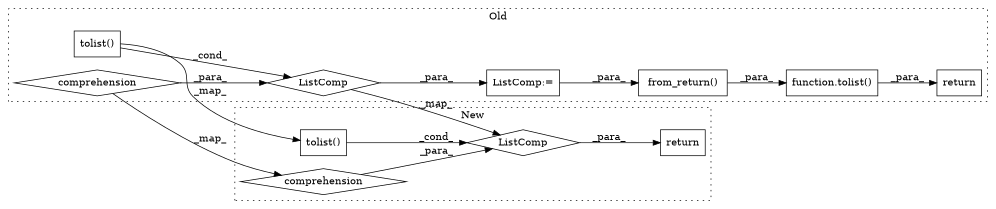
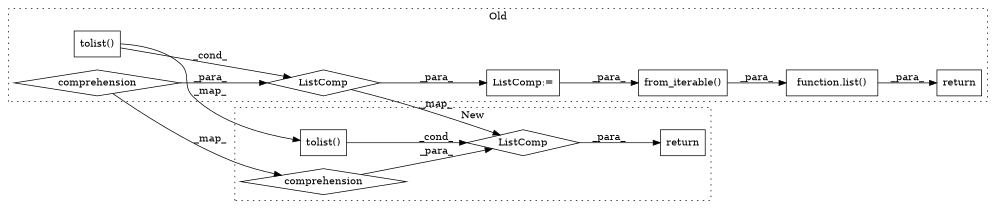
(683, 83) -> (683, 83)
(832, 83) -> (832, 83)
